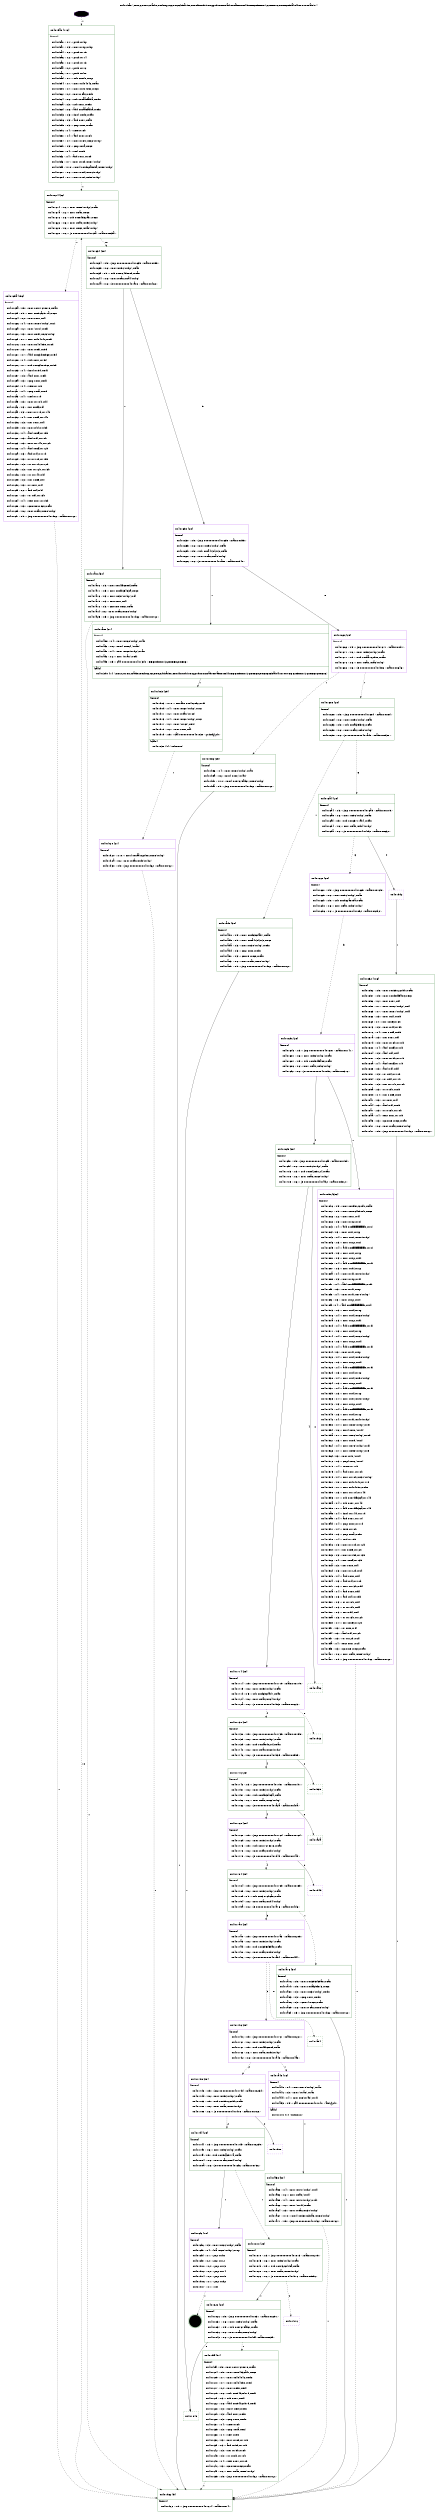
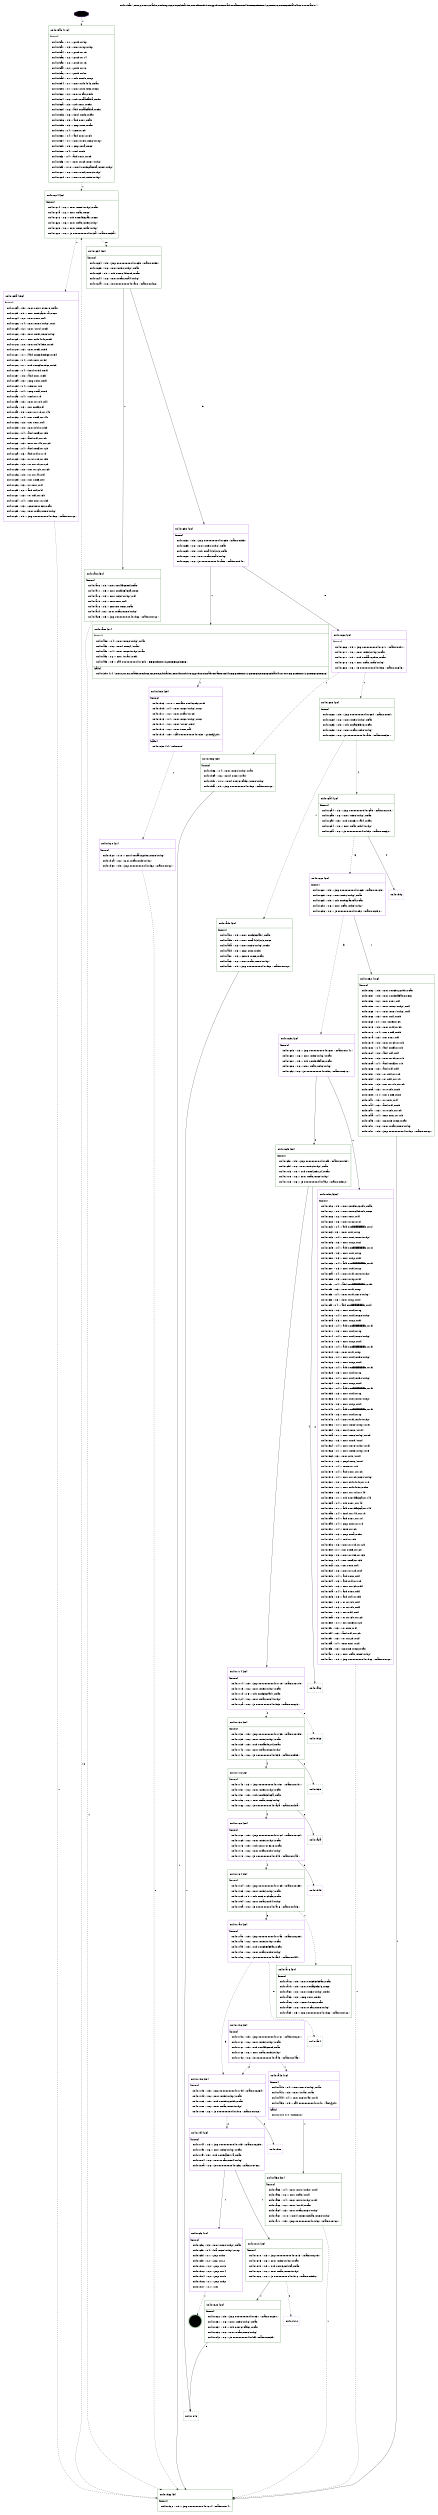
(186, 719) -> (186, 719)
(358, 773) -> (358, 773)
(396, 936) -> (362, 944)
(266, 1990) -> (226, 2015)
(227, 2149) -> (227, 2149)
(250, 2205) -> (250, 2205)
(345, 2299) -> none
(240, 2416) -> none
